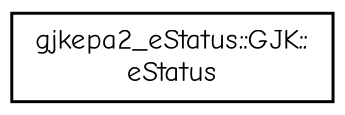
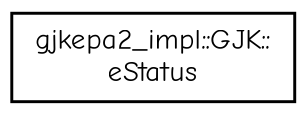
(172, 57) -> (153, 57)
